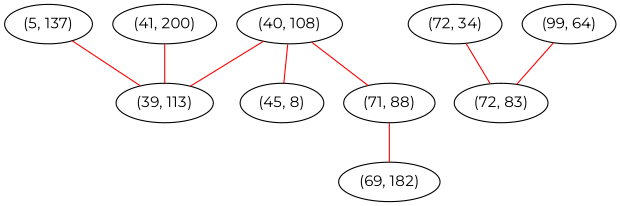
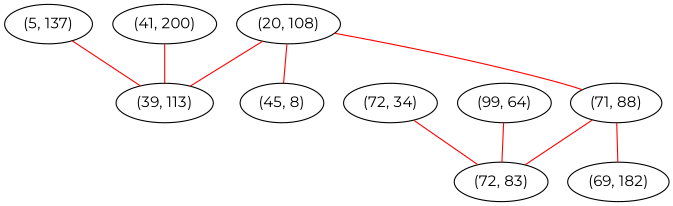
(290, 24) -> (289, 24)
none -> (559, 142)
